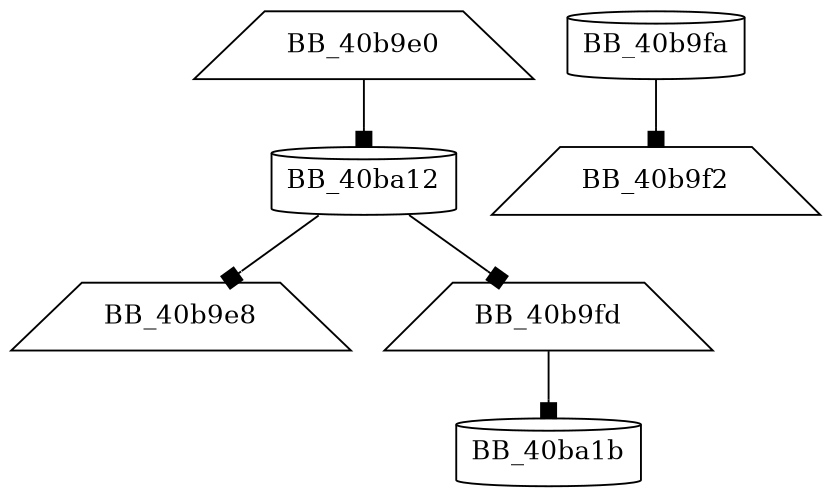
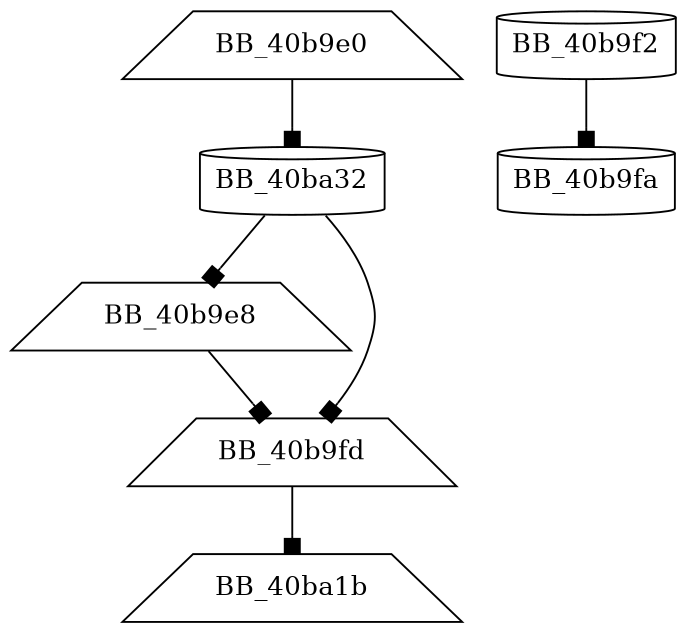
(656, 104) -> (586, 104)
(364, 181) -> (292, 181)
(656, 181) -> (586, 45)
none -> (231, 377)
(549, 452) -> (292, 588)
